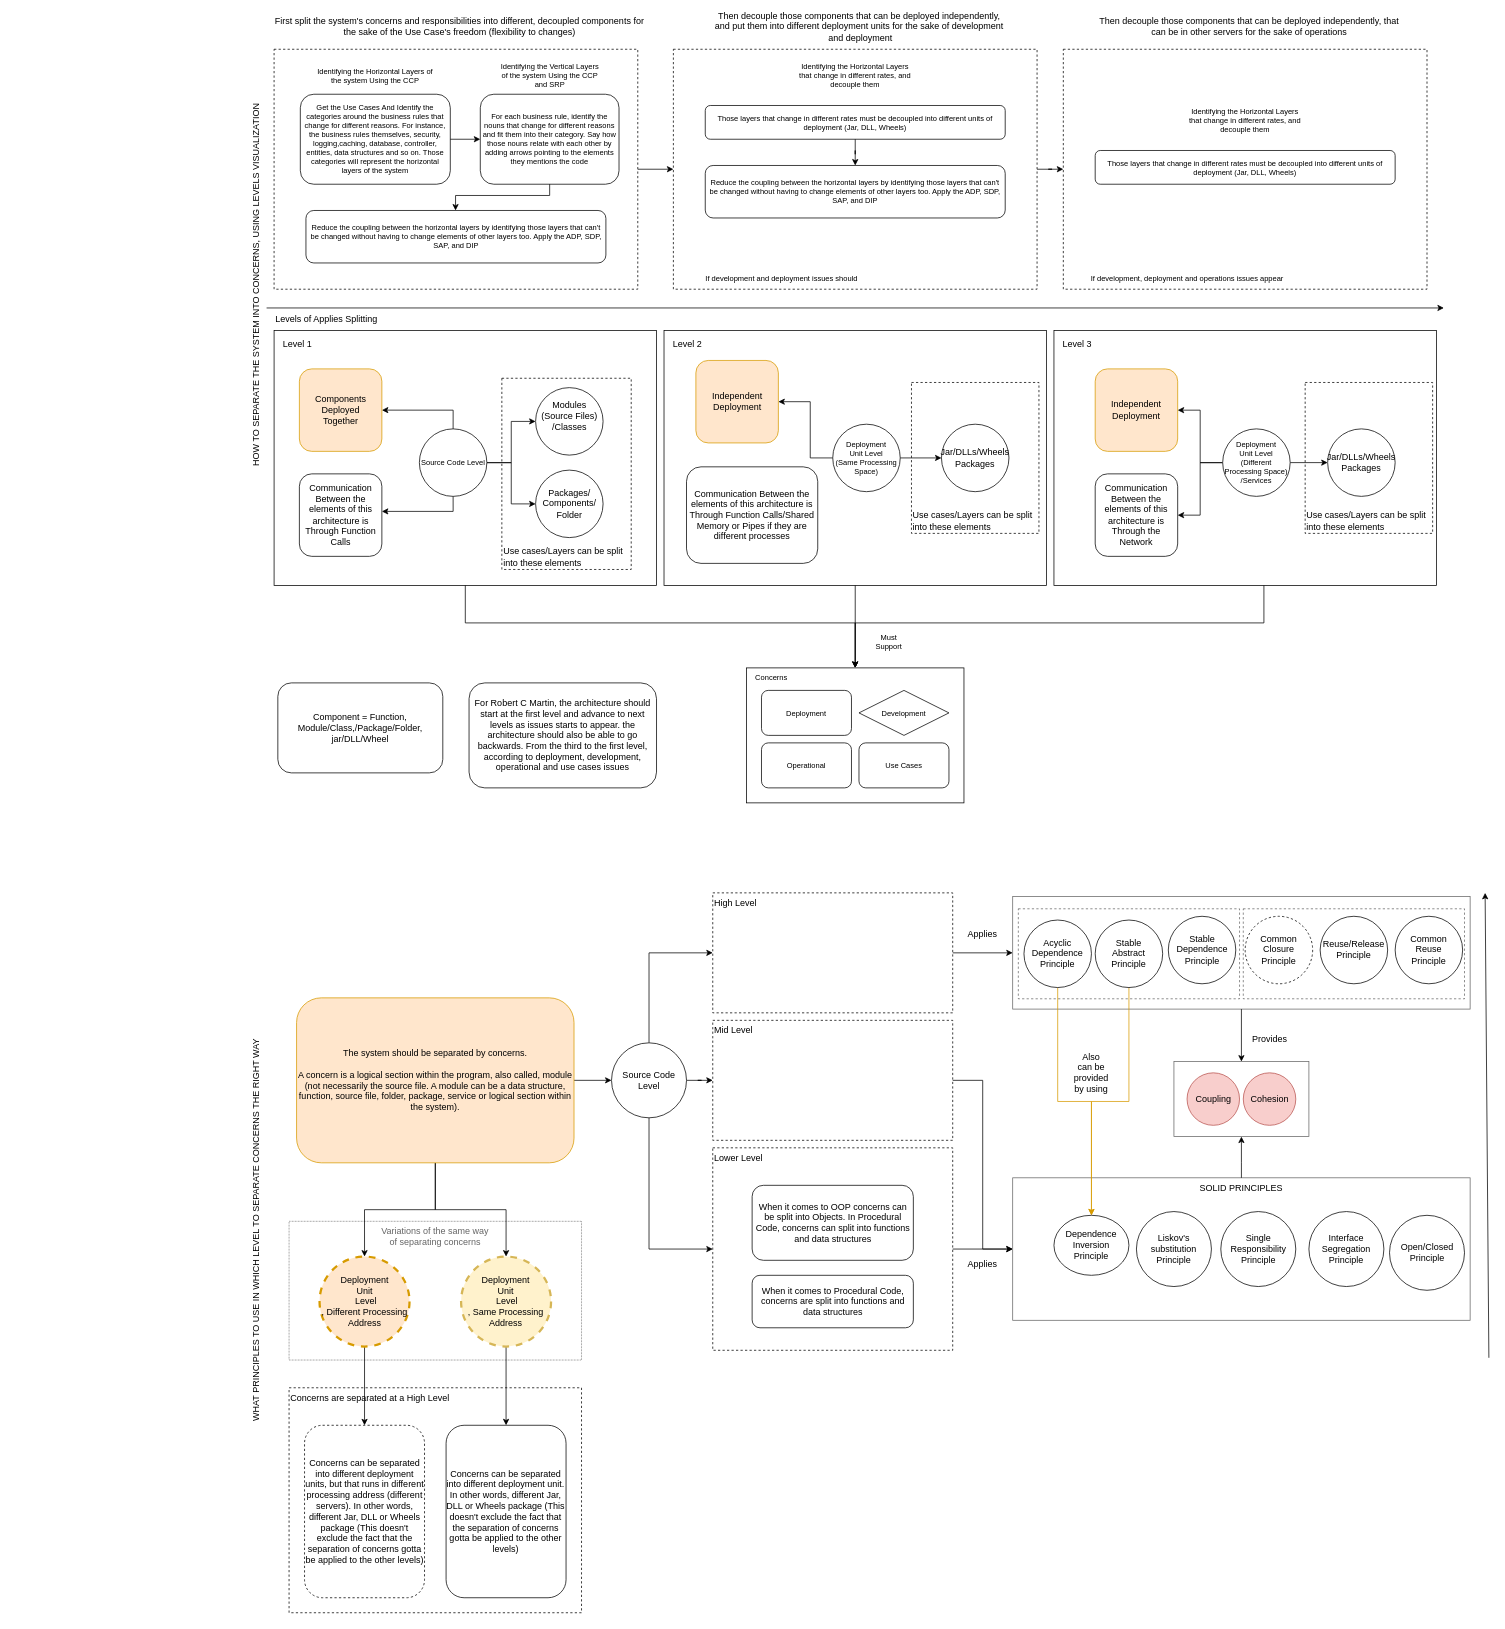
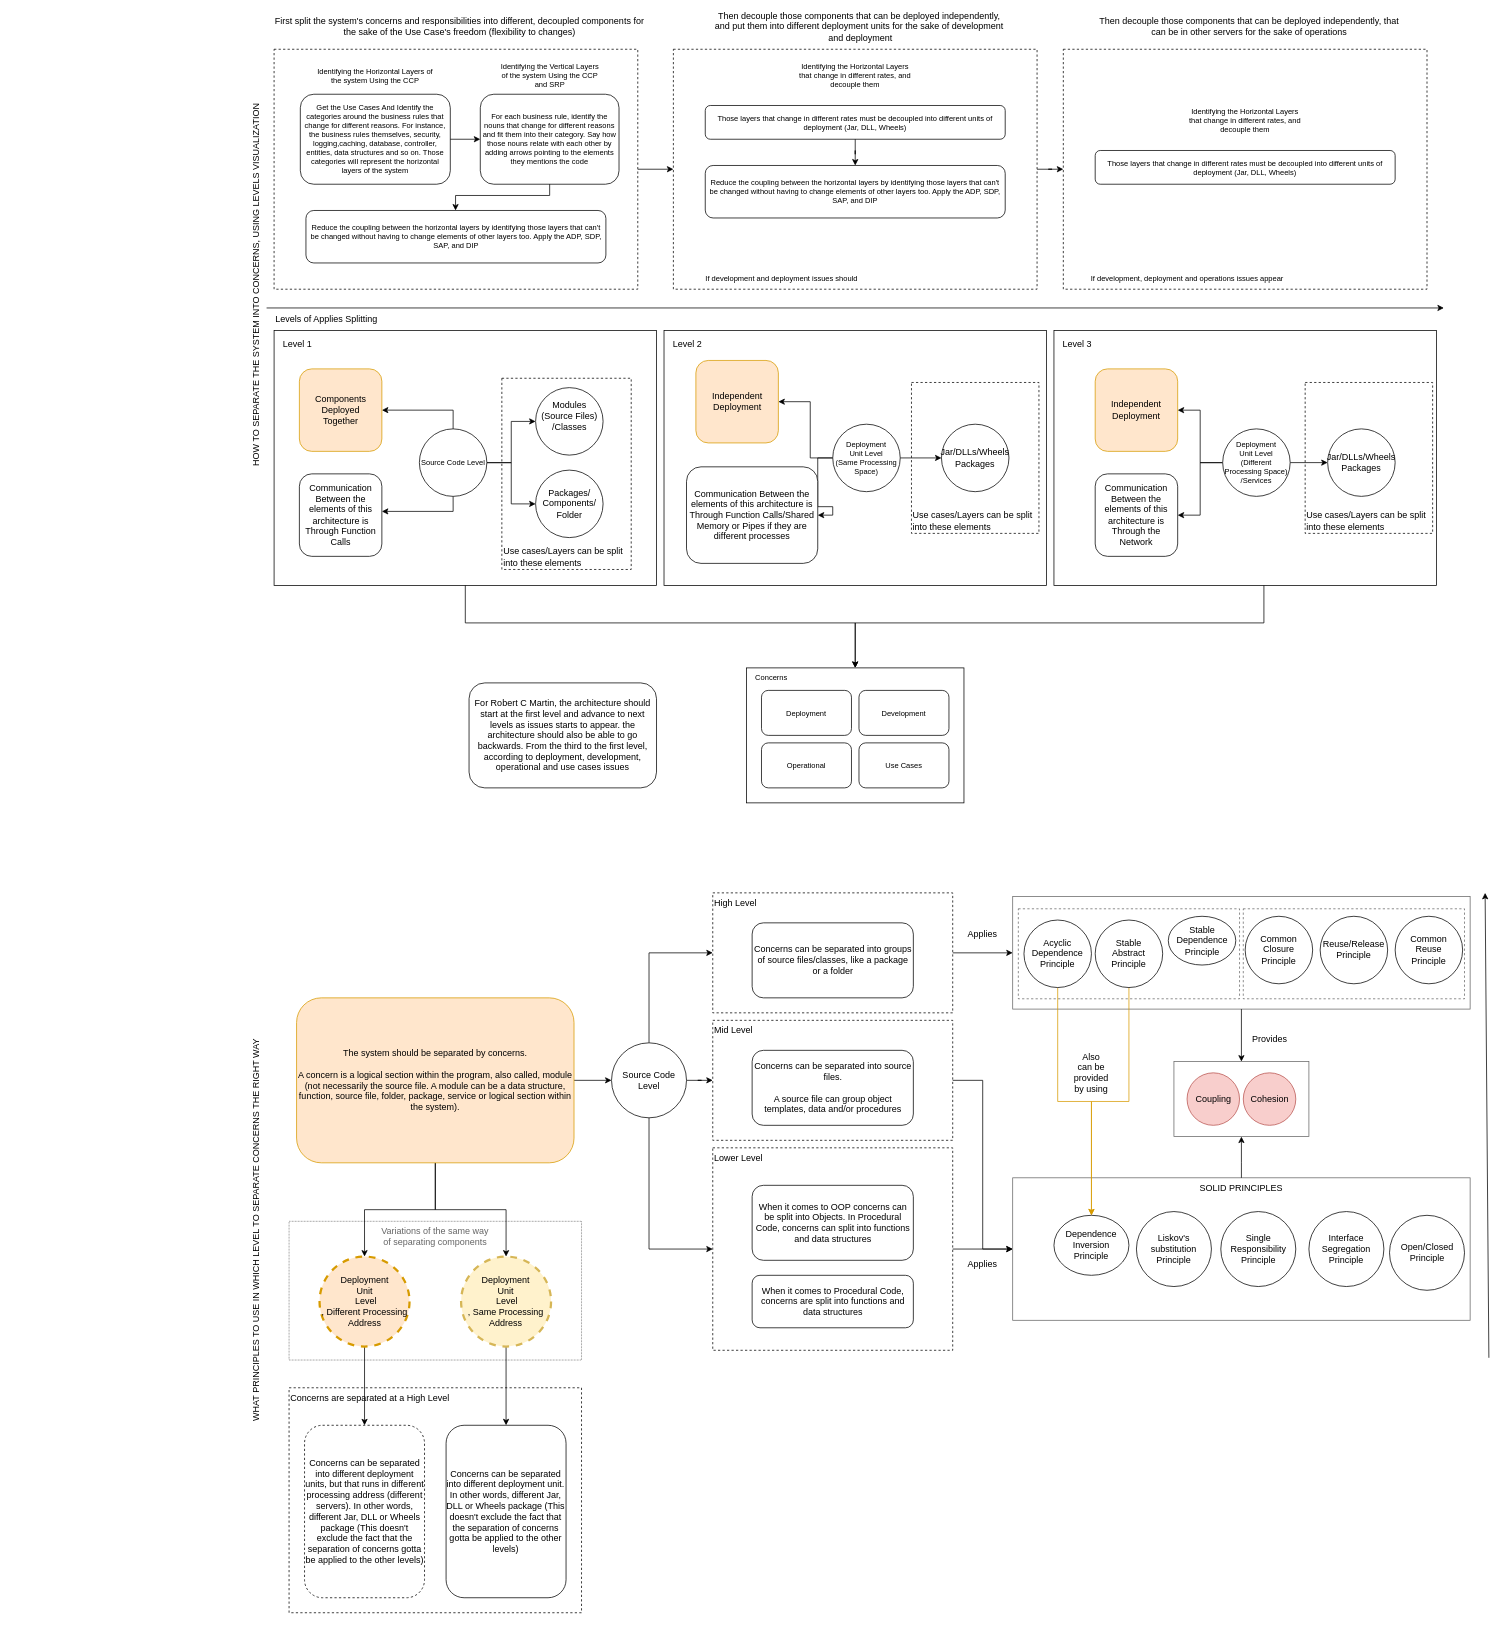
none -> (833, 507)
(855, 603) -> none
(889, 642) -> none
(904, 713) -> (904, 713)
(360, 728) -> none
(1202, 950) -> (1202, 941)
(1279, 950) -> (1279, 950)
none -> (833, 960)
none -> (833, 1088)
(435, 1237) -> (435, 1237)
